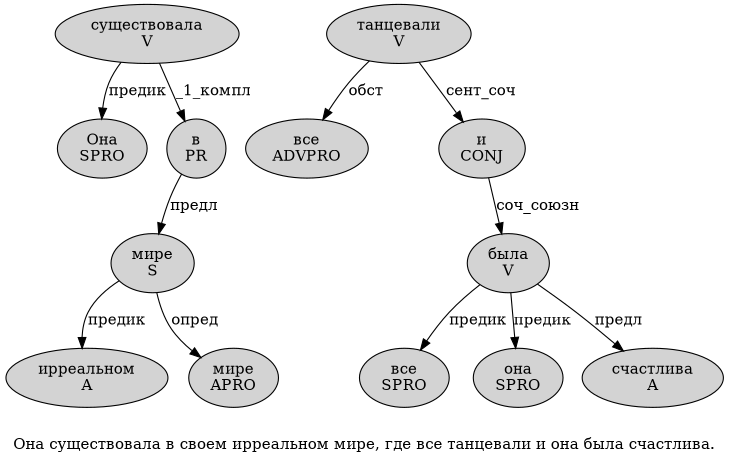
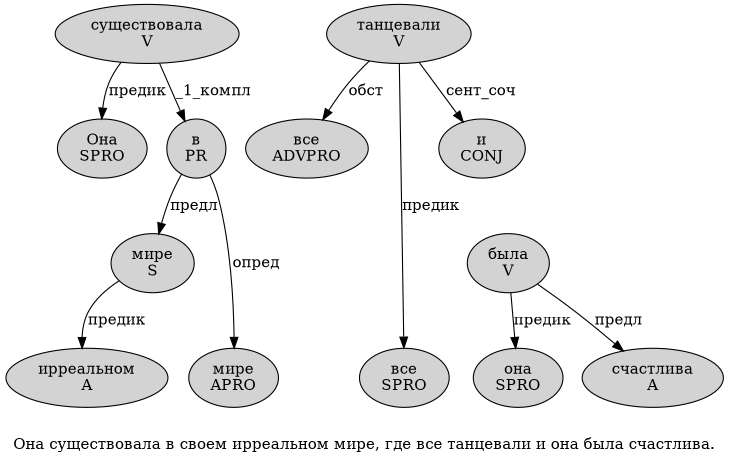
(494, 200) -> none
(451, 311) -> (402, 200)
(169, 325) -> (229, 255)
